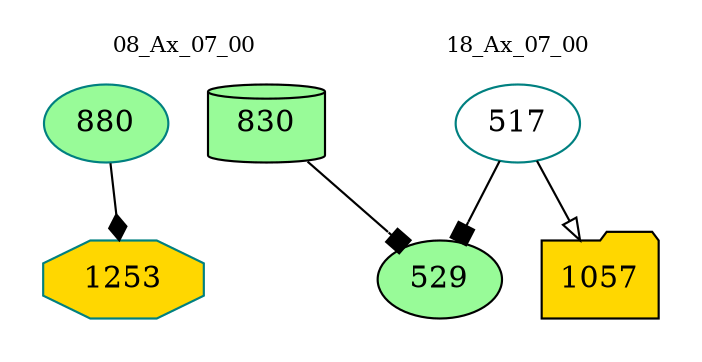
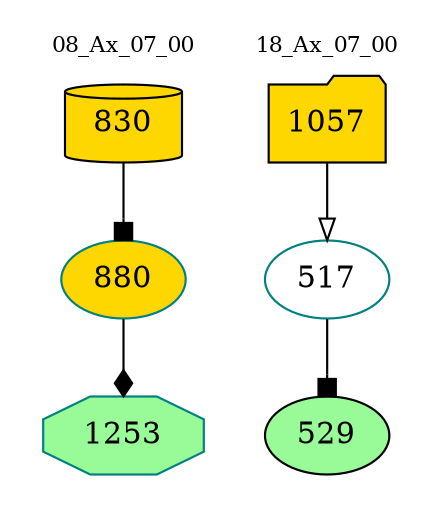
(106, 123) -> (123, 280)
(266, 123) -> (123, 123)
(328, 179) -> (123, 191)
(553, 191) -> (327, 191)
(123, 280) -> (123, 435)
